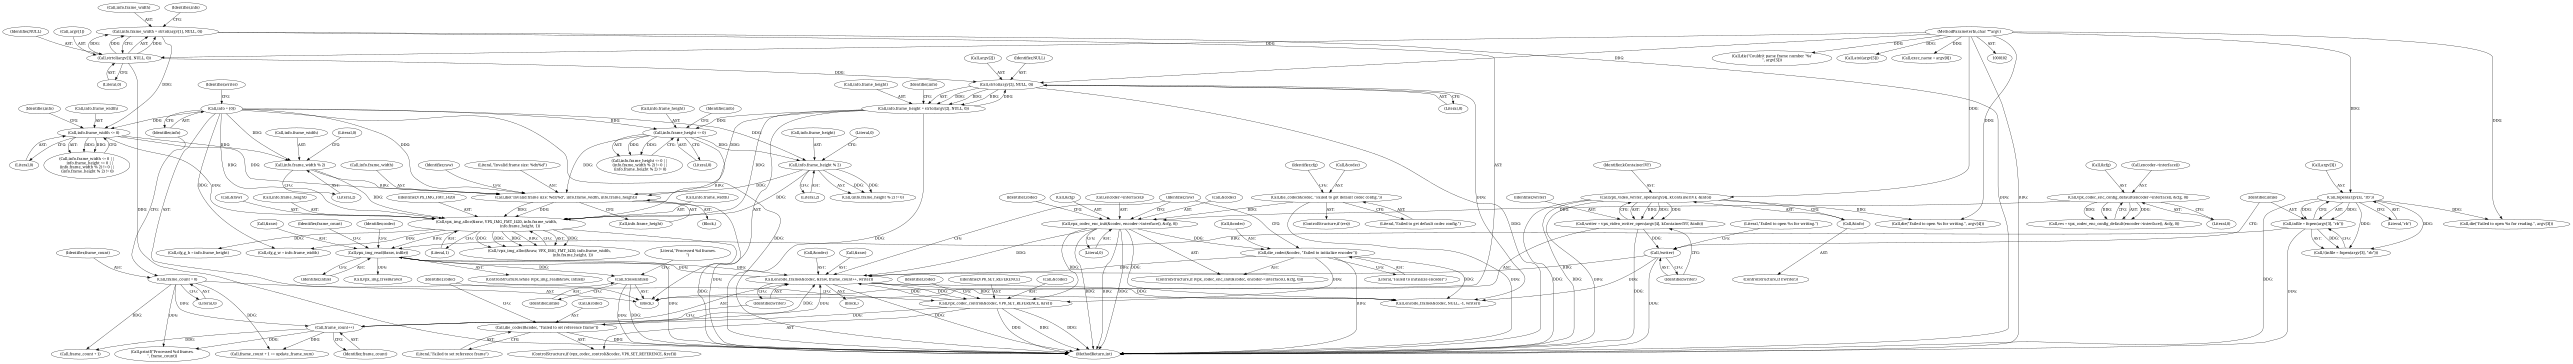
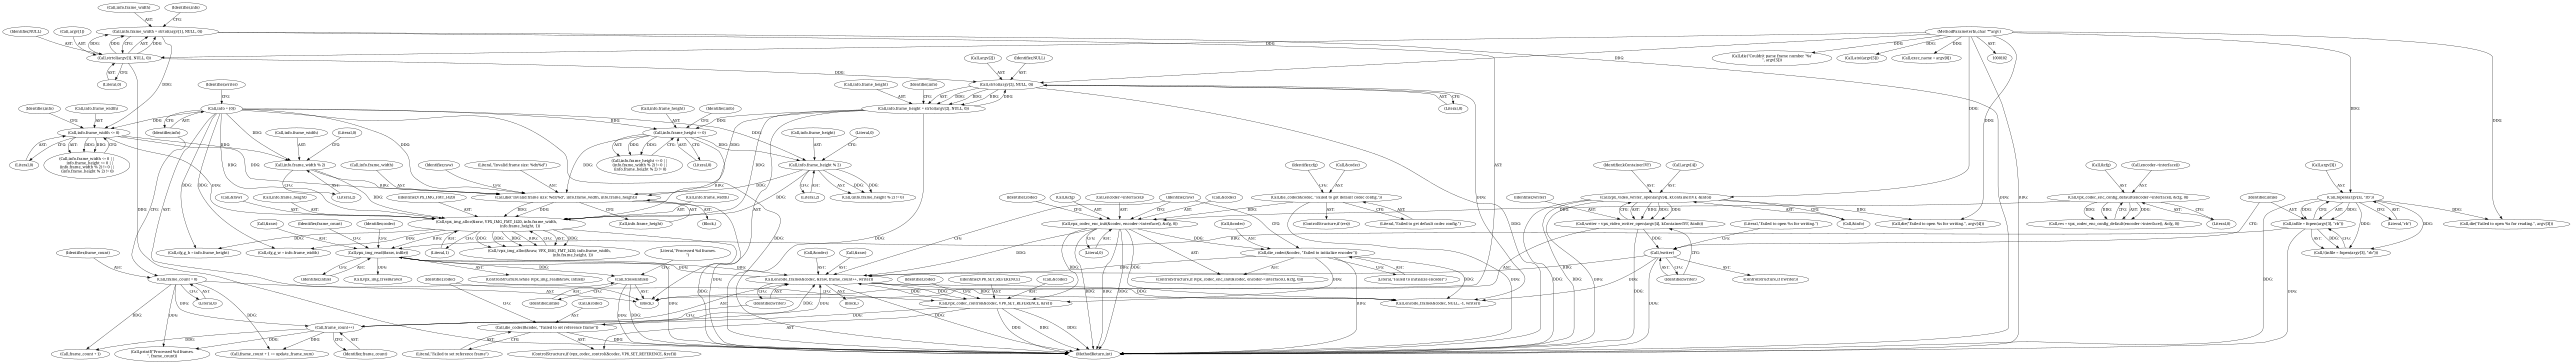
none -> (1685, 165)
none -> (185, 177)
(1814, 251) -> (1710, 267)
